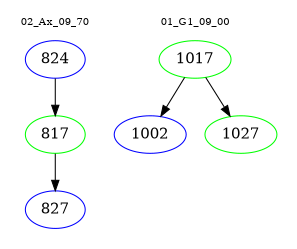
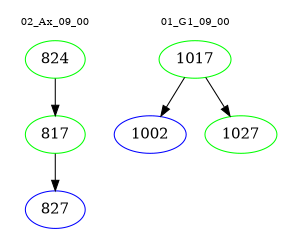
(55, 22) -> (55, 22)
(55, 59) -> (55, 59)
